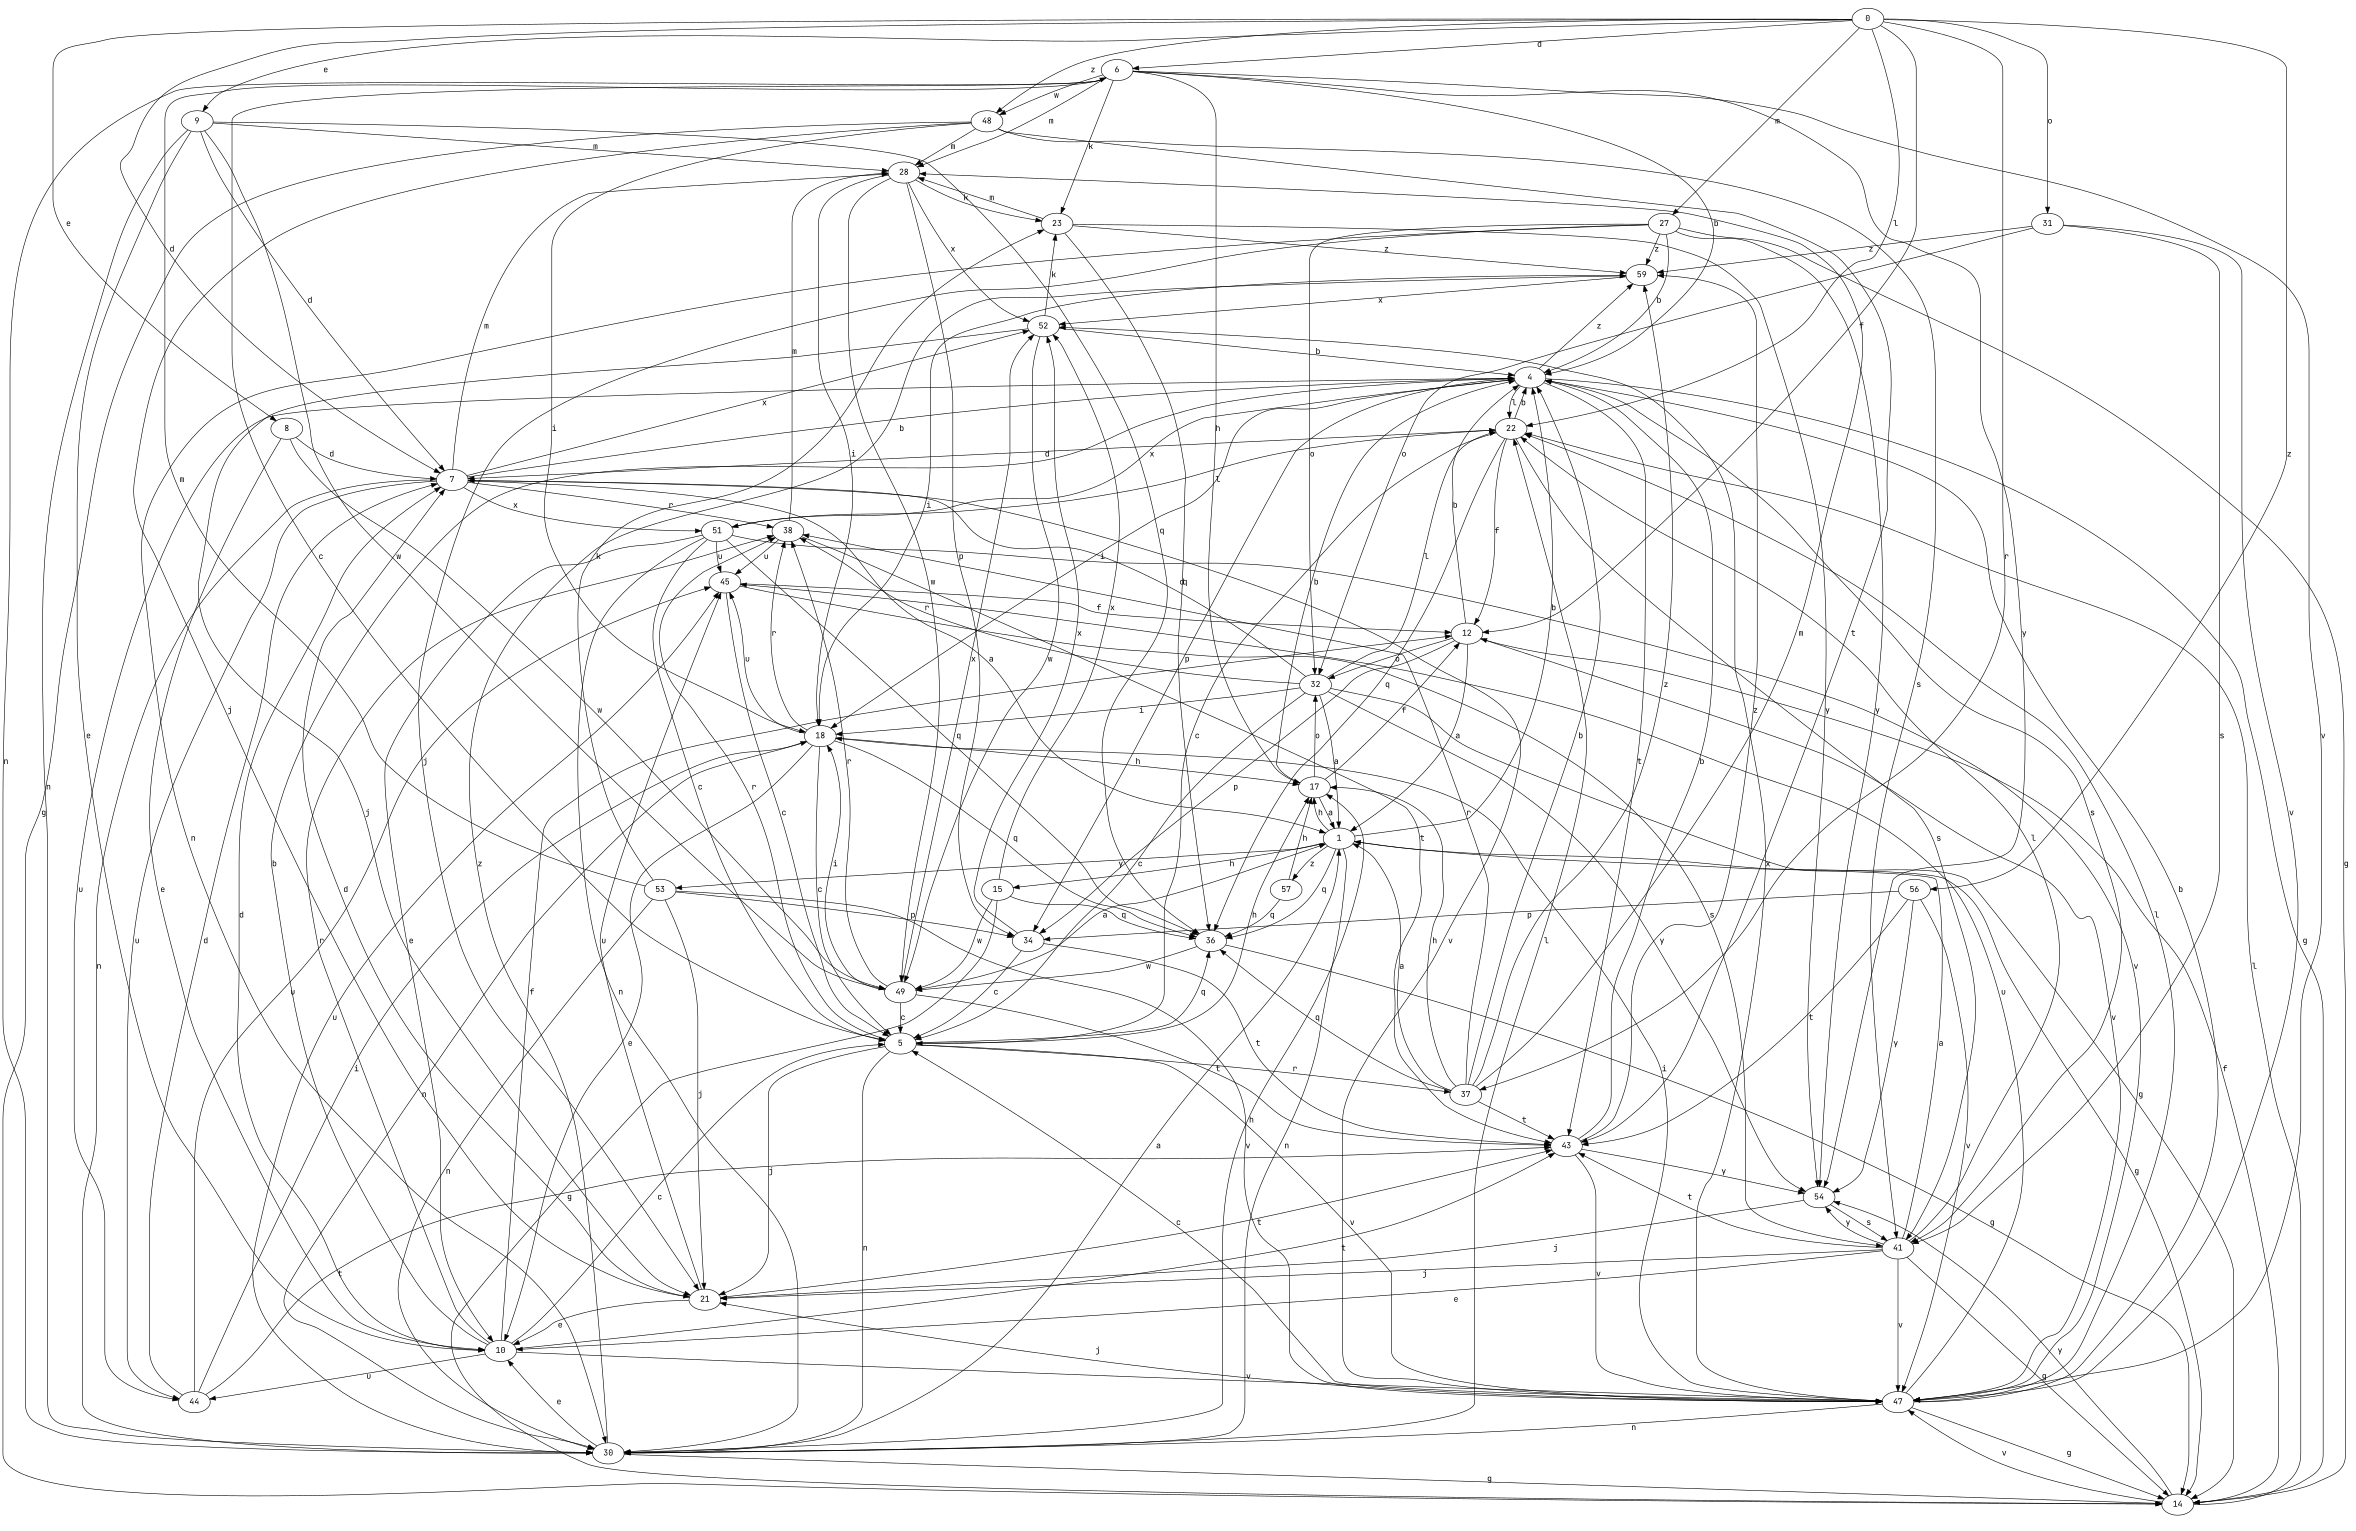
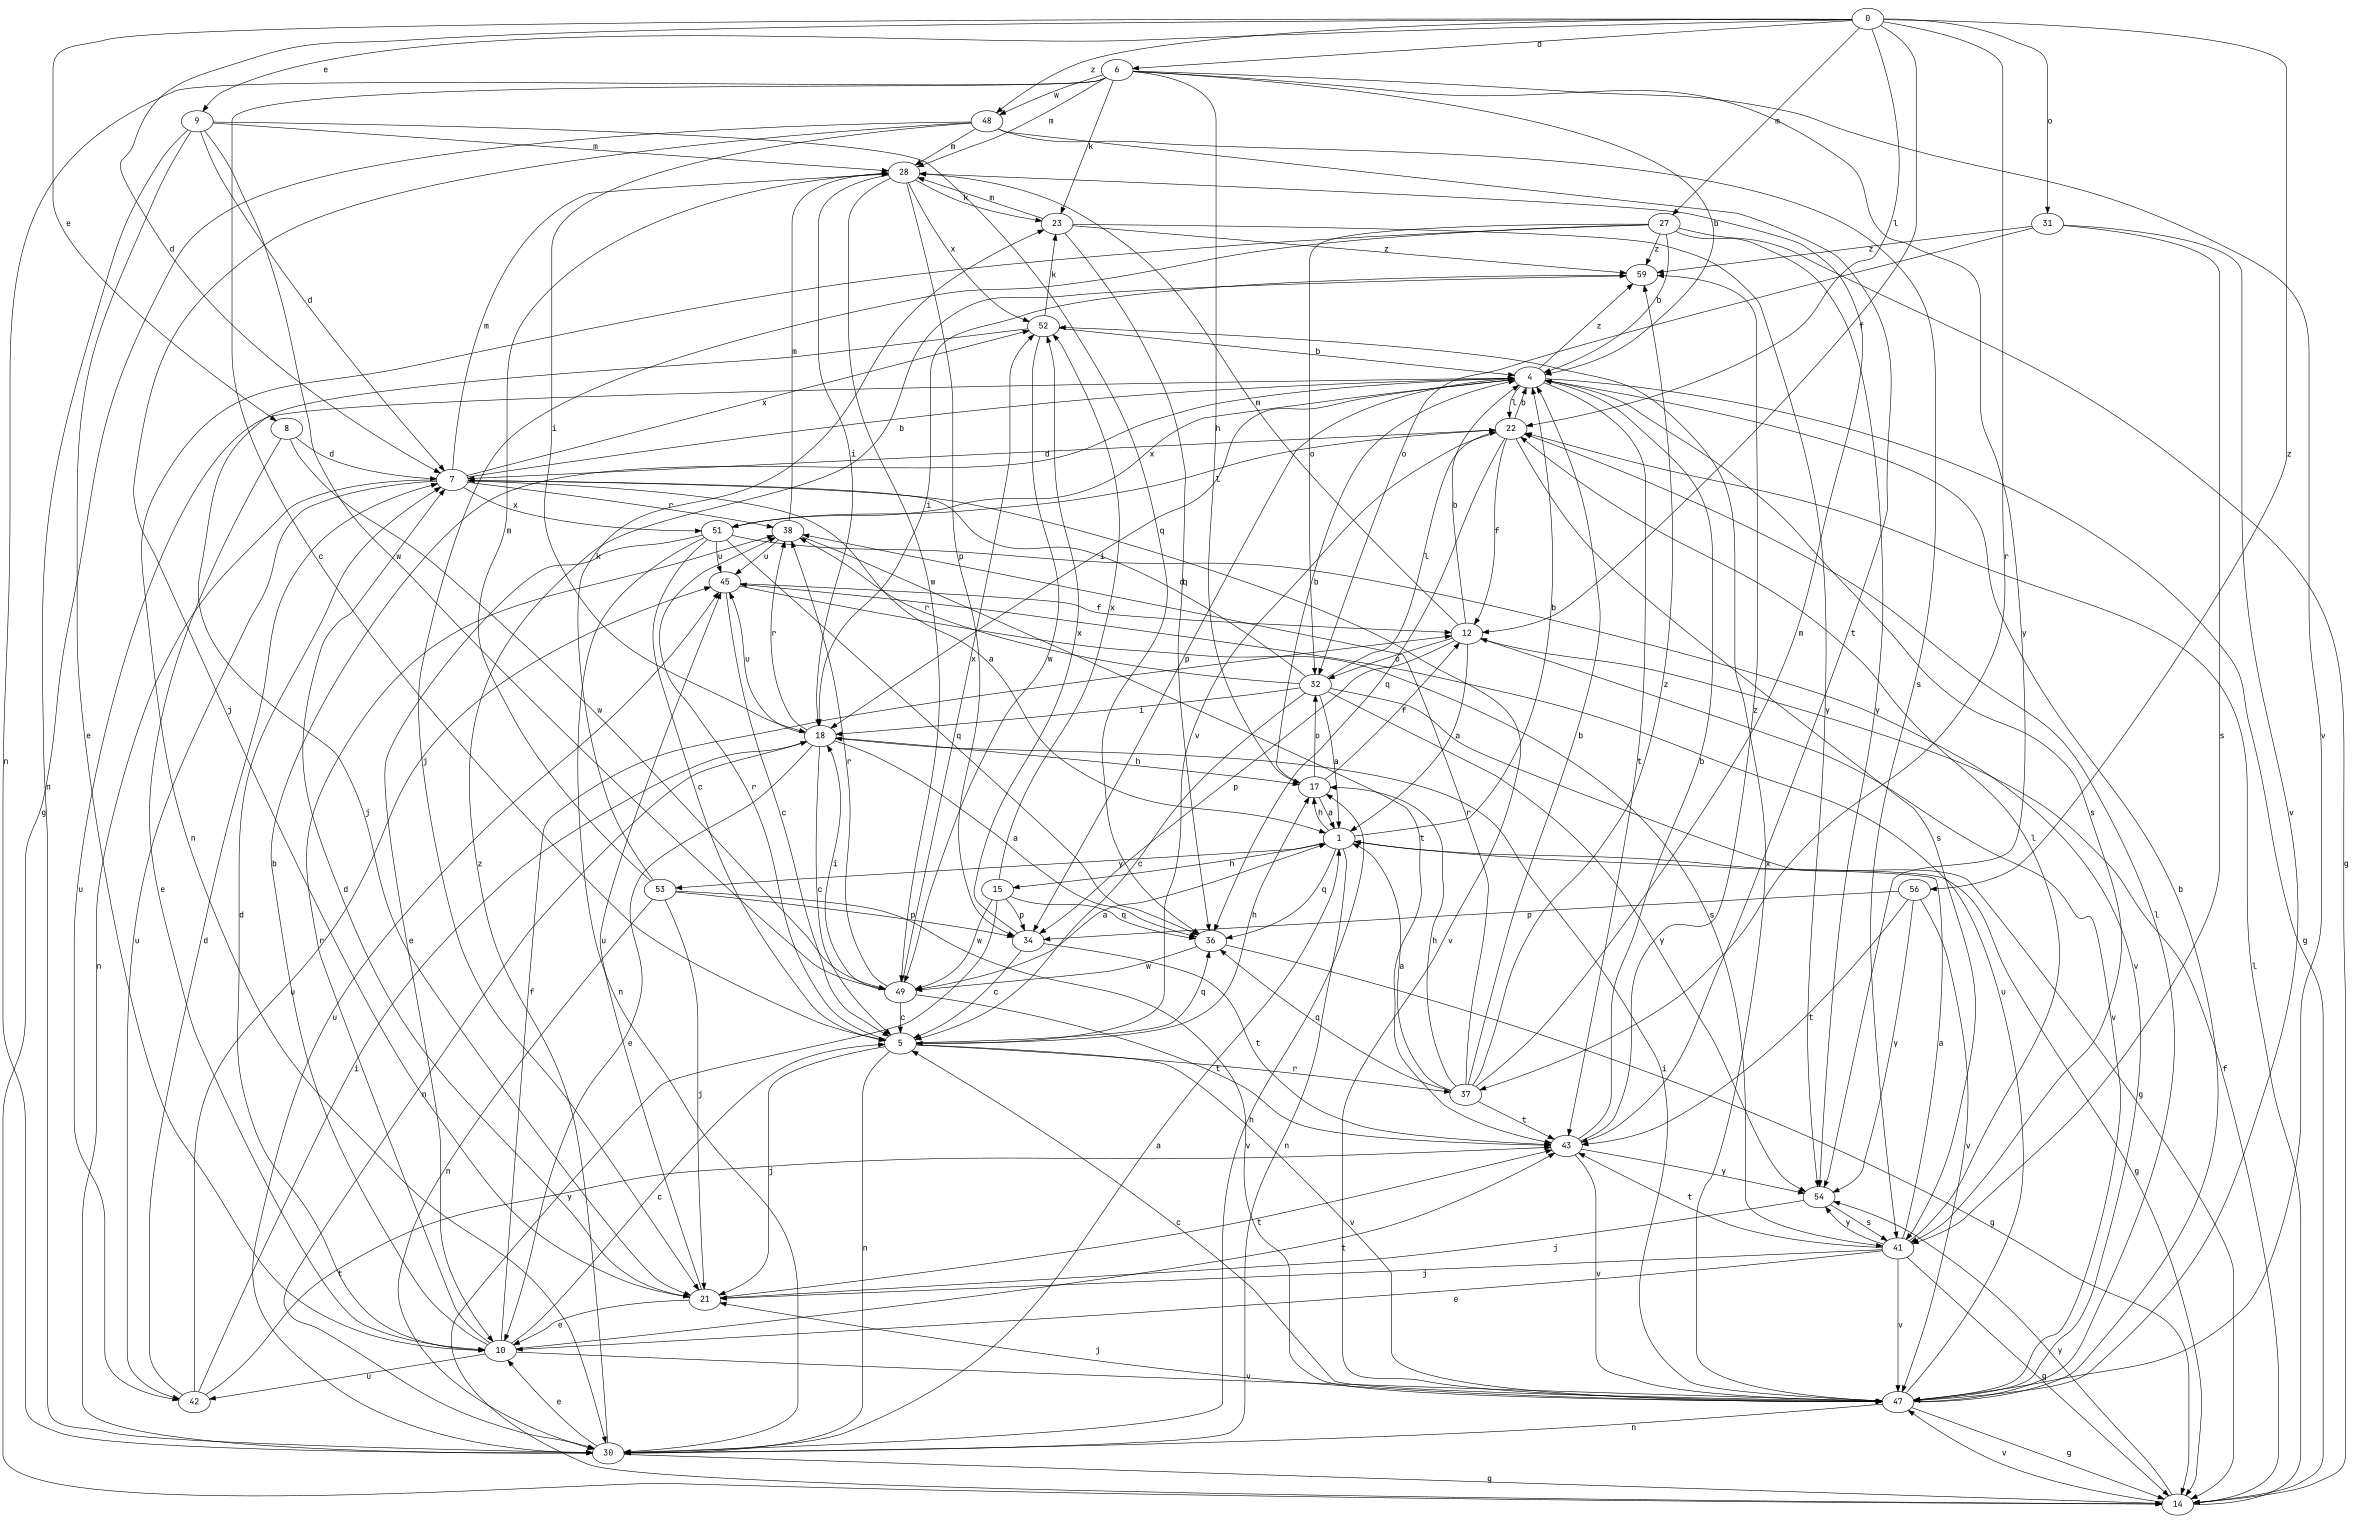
(165, 198) -> (507, 431)
(1346, 300) -> none
none -> (1220, 354)
(1198, 736) -> (1198, 736)
(1016, 839) -> (1016, 839)
(1286, 890) -> none
none -> (1015, 911)
(570, 1197) -> (570, 1197)
(1475, 1339) -> none
(194, 1402) -> (194, 1402)
